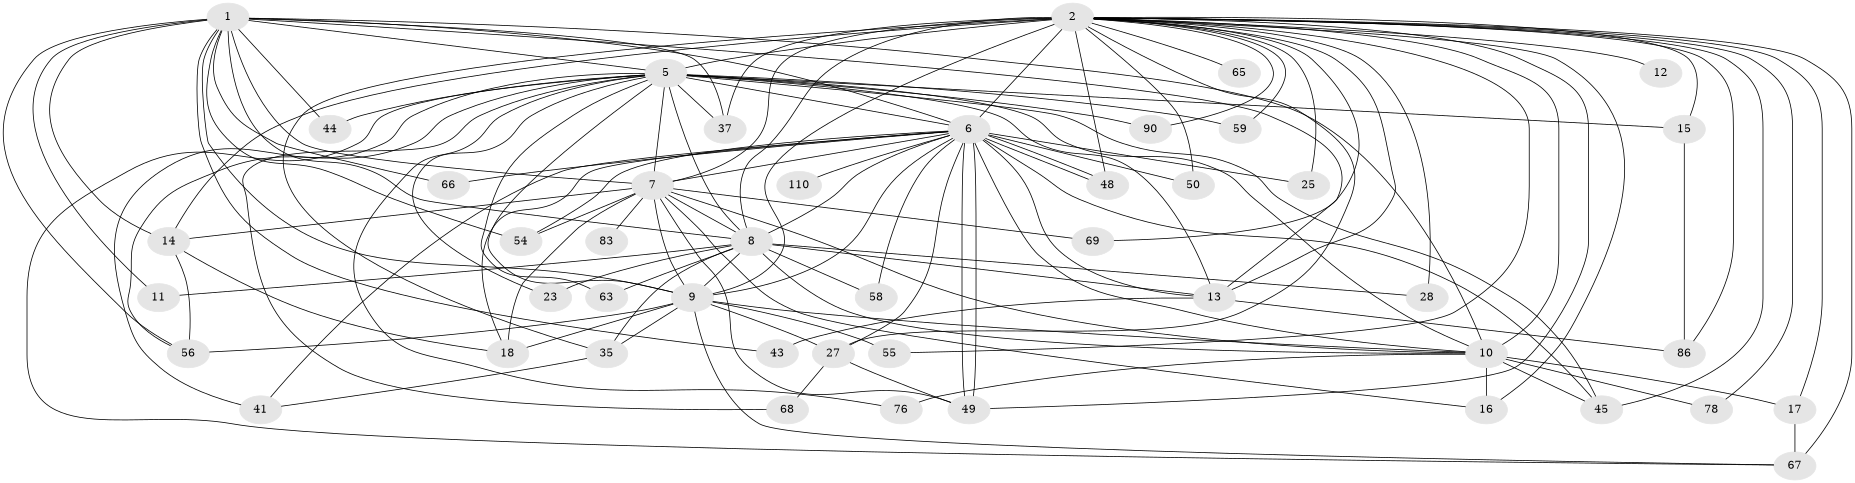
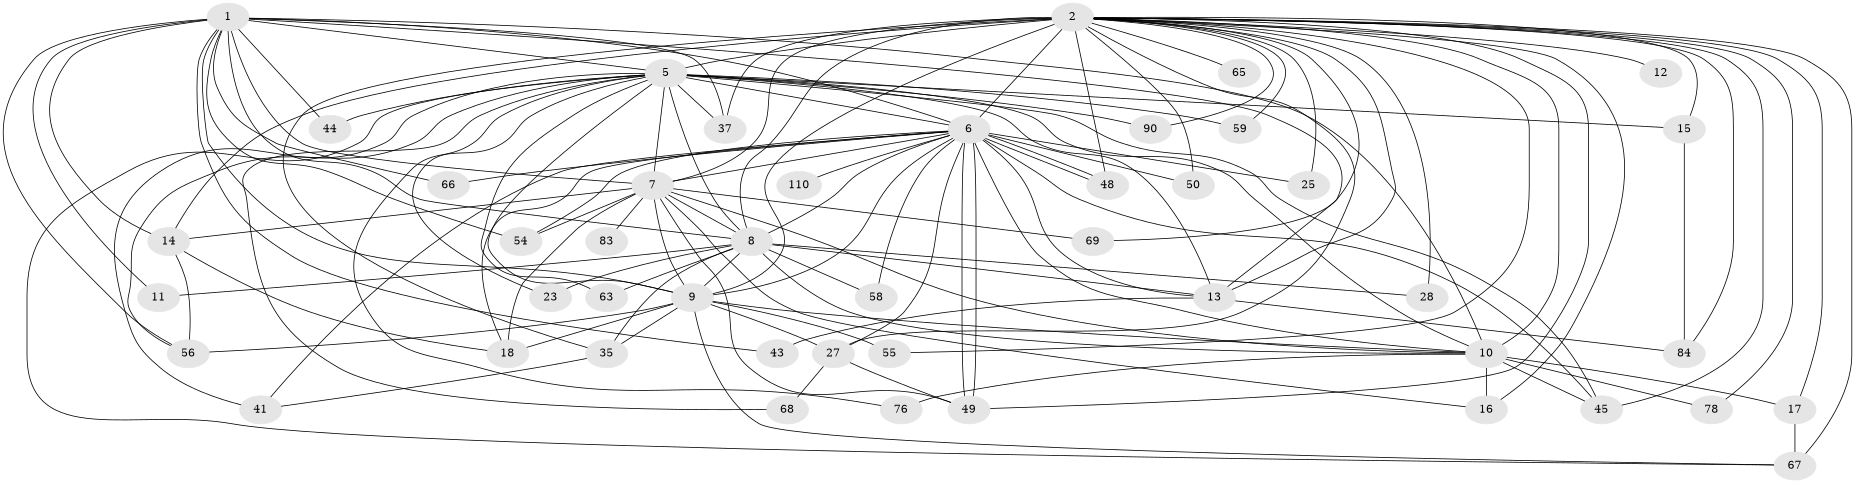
(1684, 354) -> (1684, 354)
